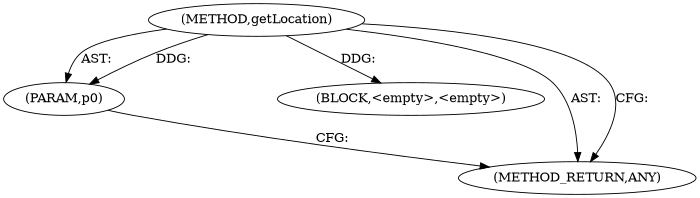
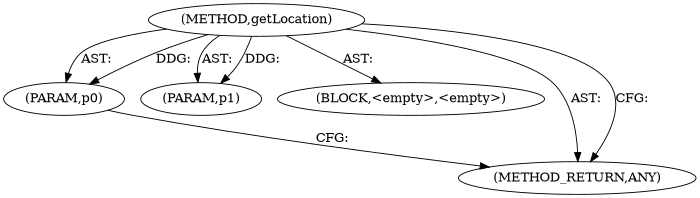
(360, 59) -> (360, 59)
none -> (201, 99)
